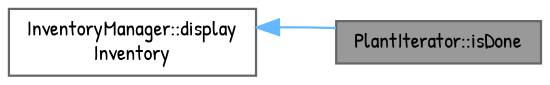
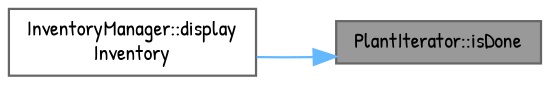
(308, 27) -> (285, 57)
